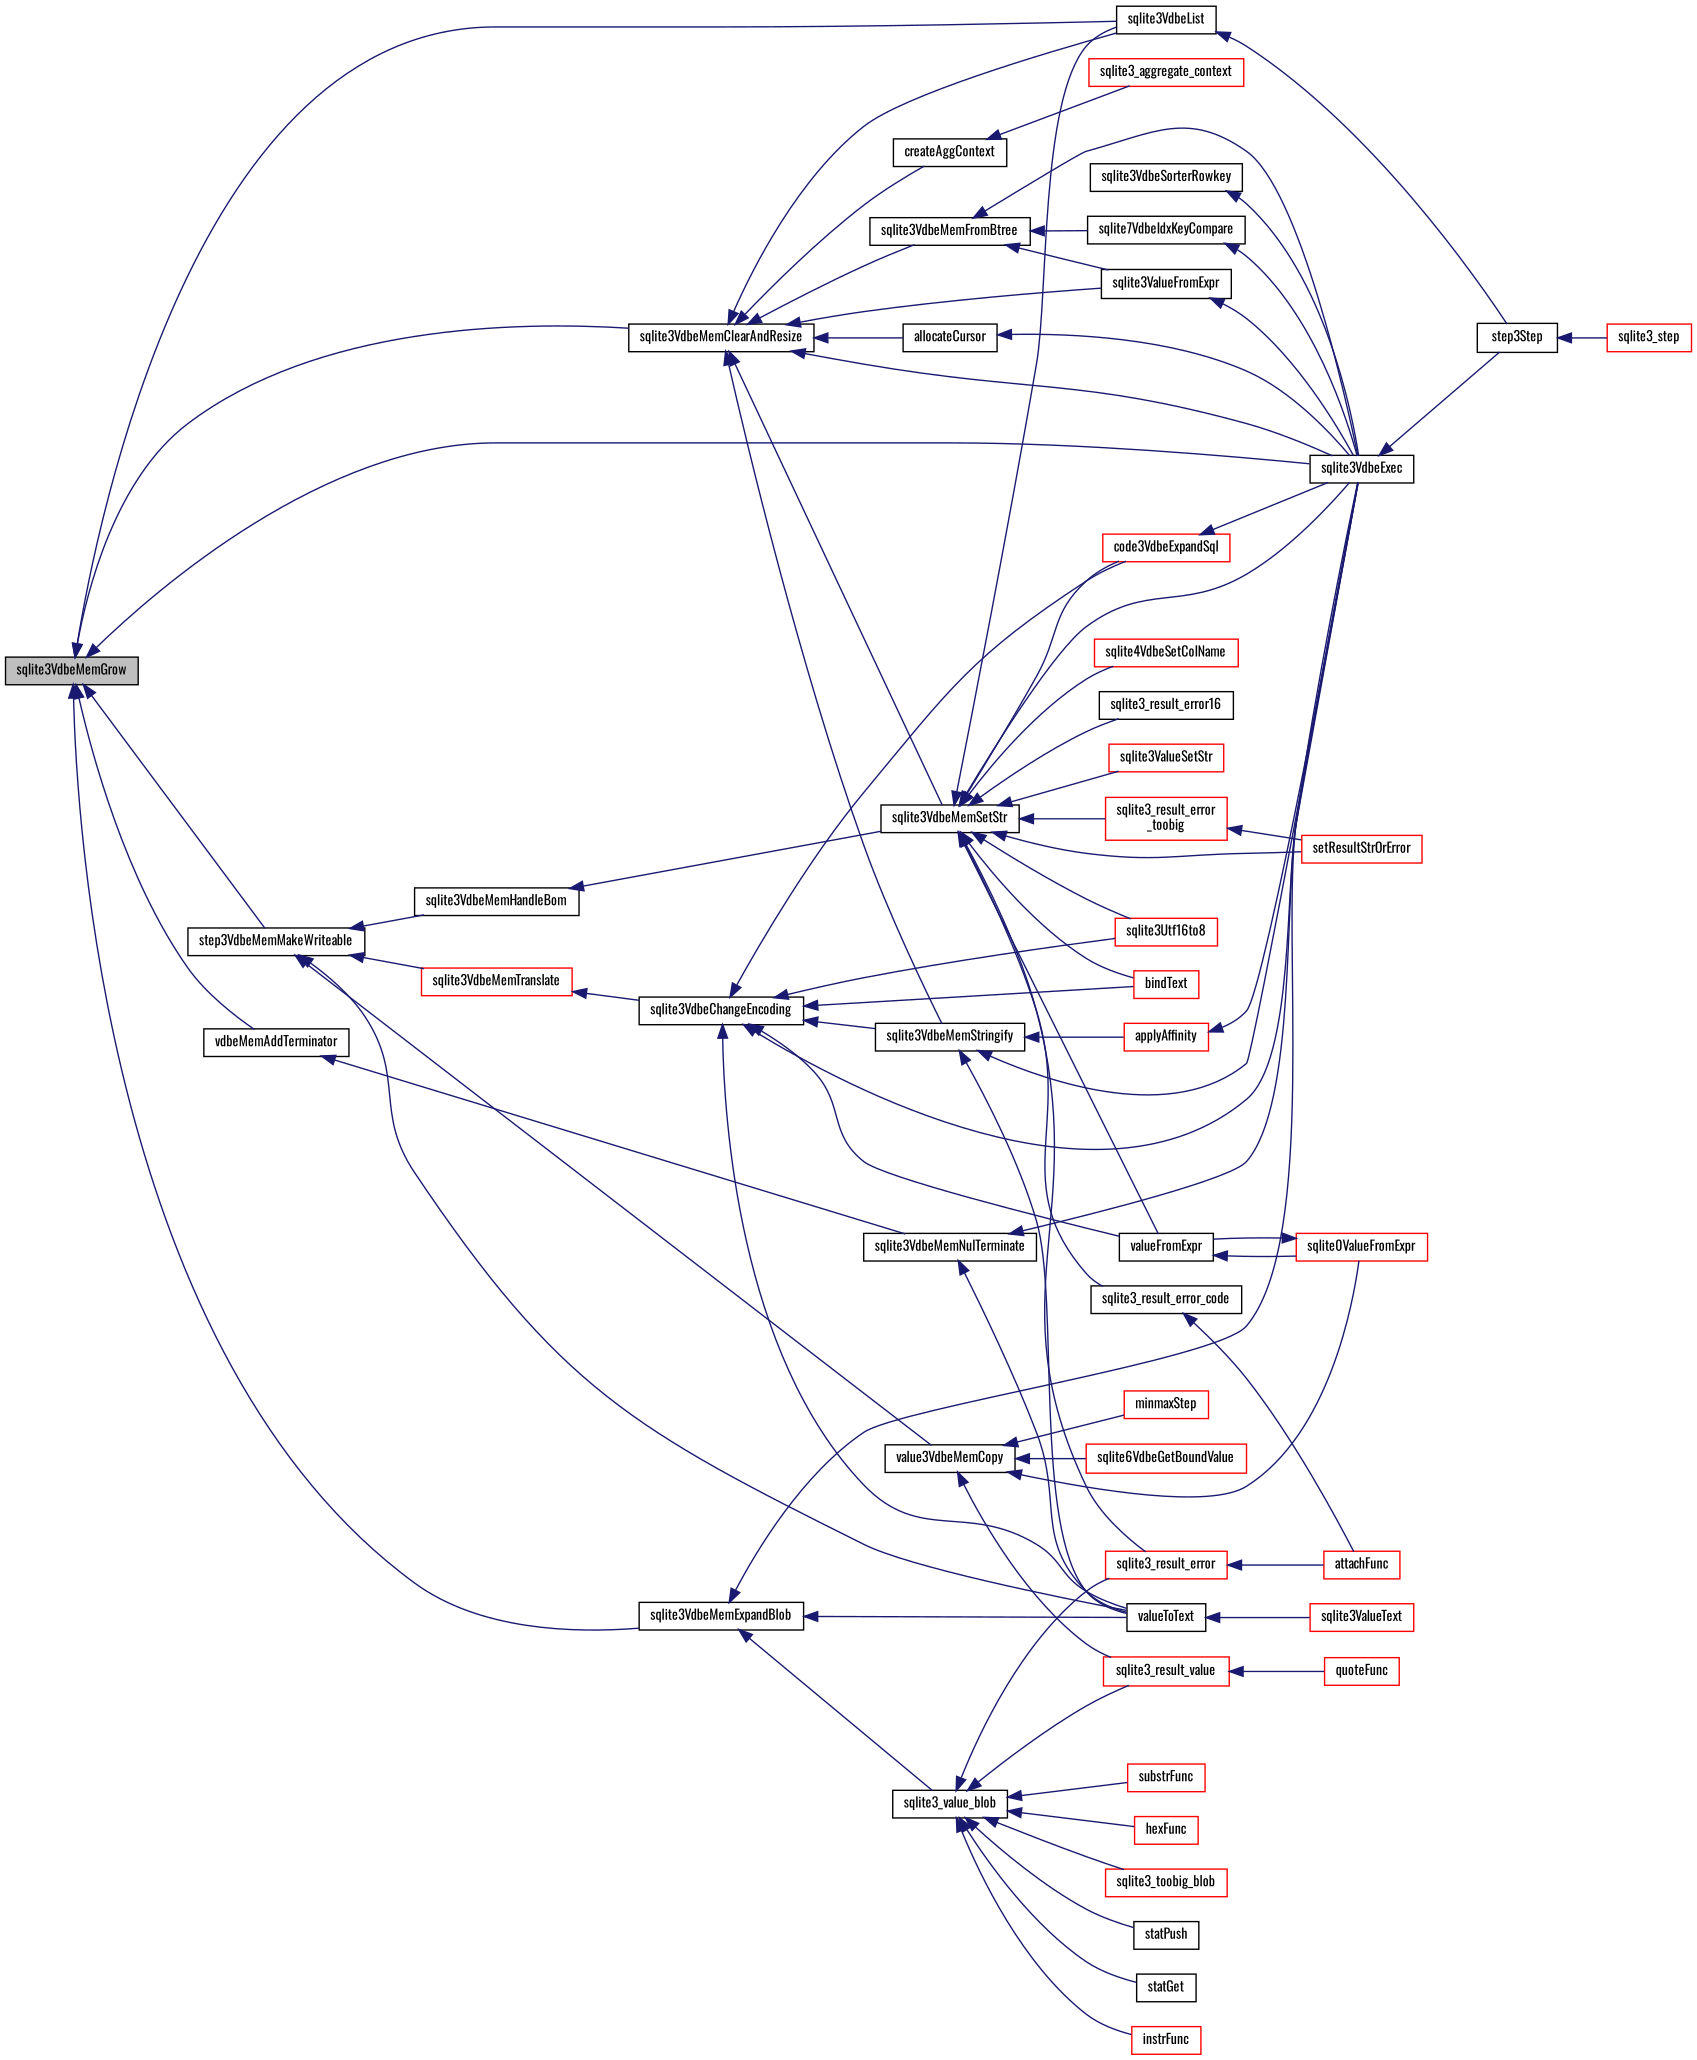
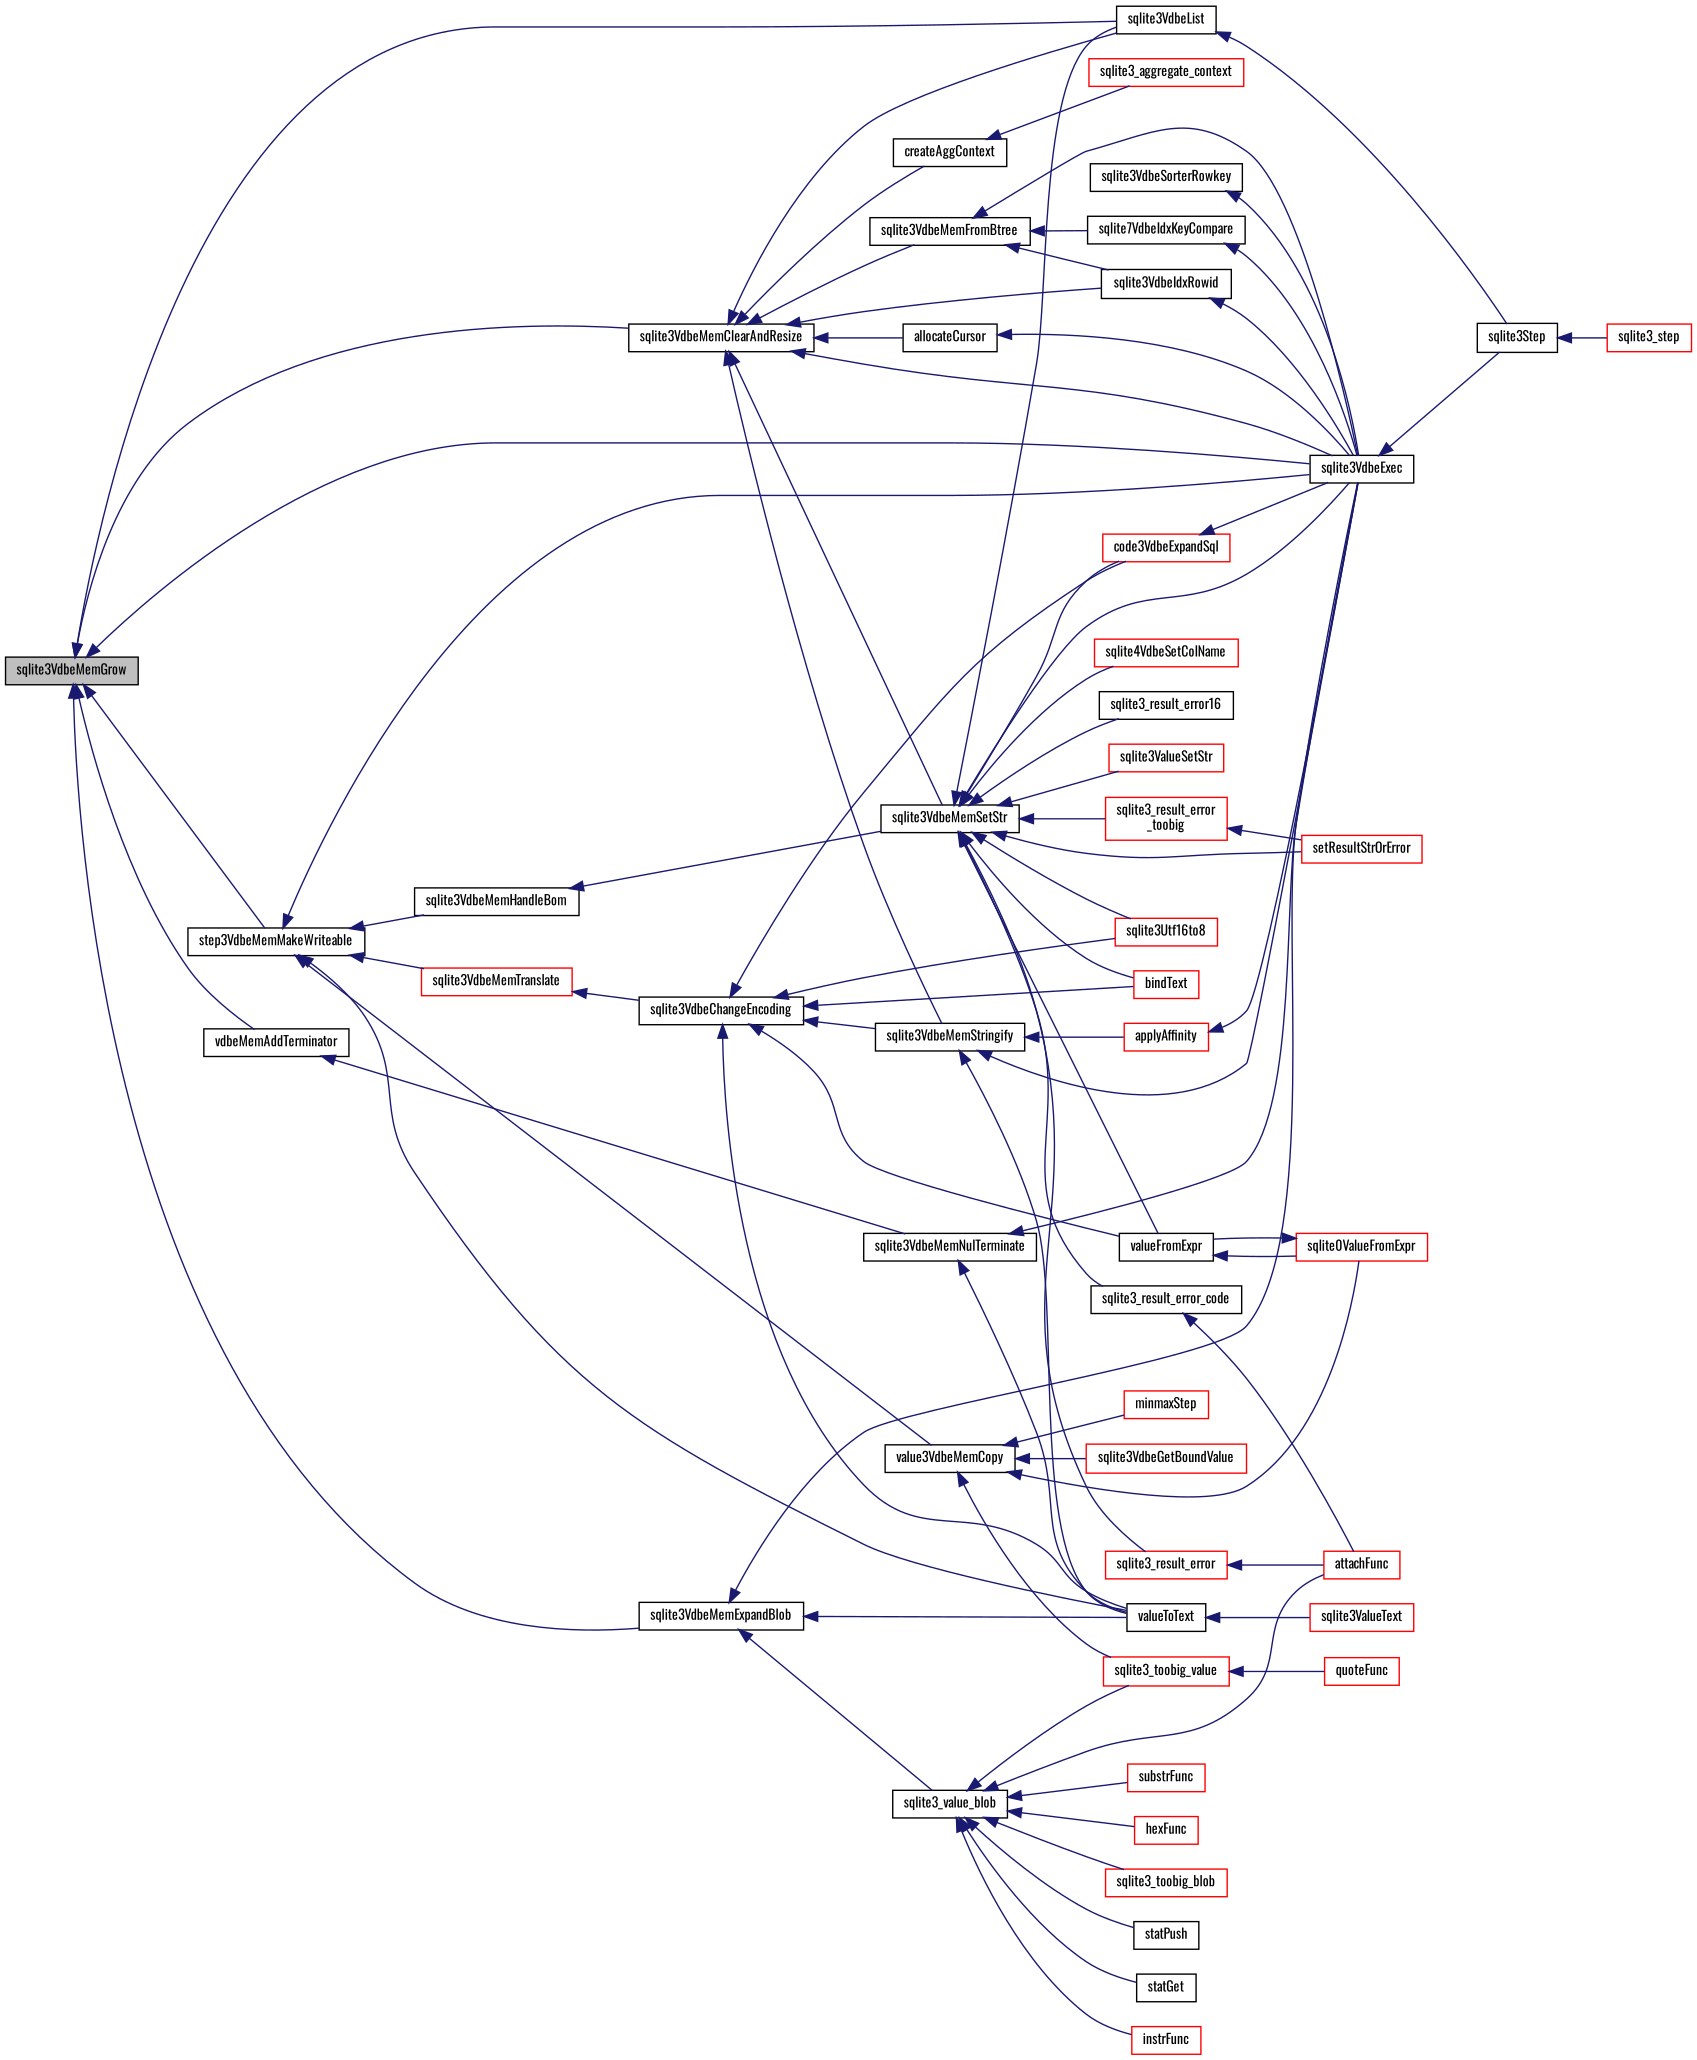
(1166, 284) -> (1166, 284)
(1517, 338) -> (1517, 338)
(1271, 1054) -> (698, 499)
(1166, 1459) -> (1166, 1459)
(1020, 1666) -> (1198, 1728)
(1166, 1671) -> (1166, 1671)
